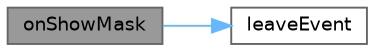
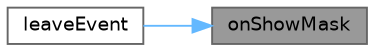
(187, 26) -> (168, 26)
